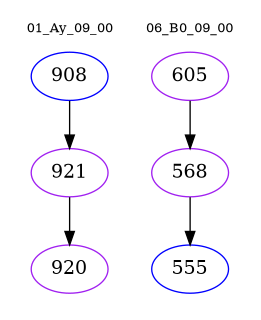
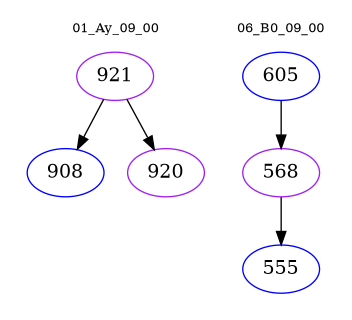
(190, 76) -> (281, 76)
(70, 118) -> (94, 118)
